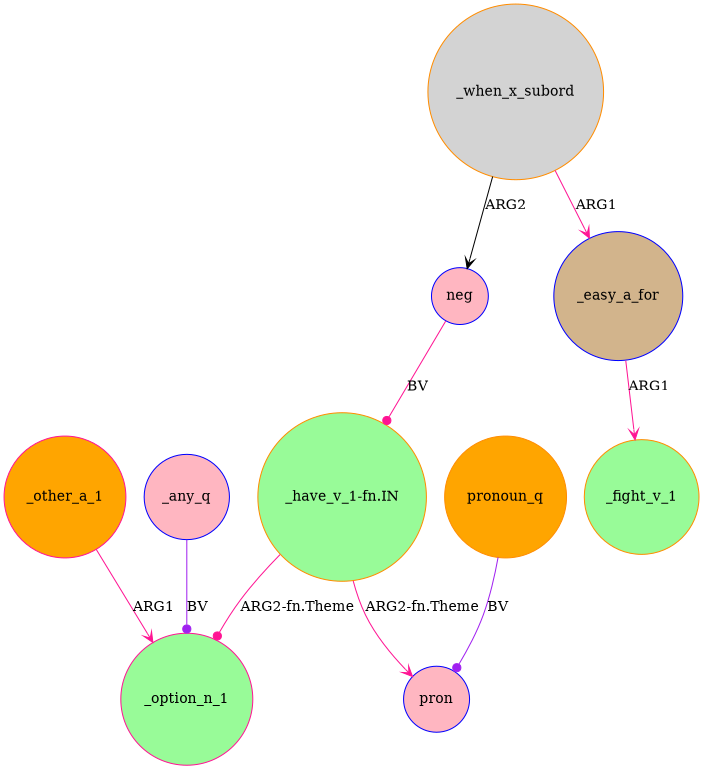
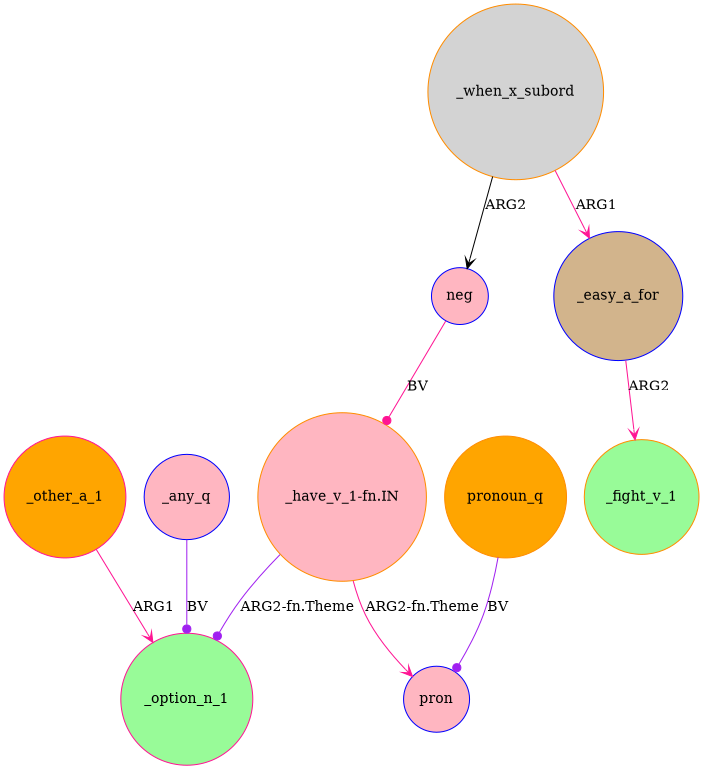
(649, 387) -> (649, 387)
(342, 497) -> (342, 497)
(247, 591) -> (247, 591)
